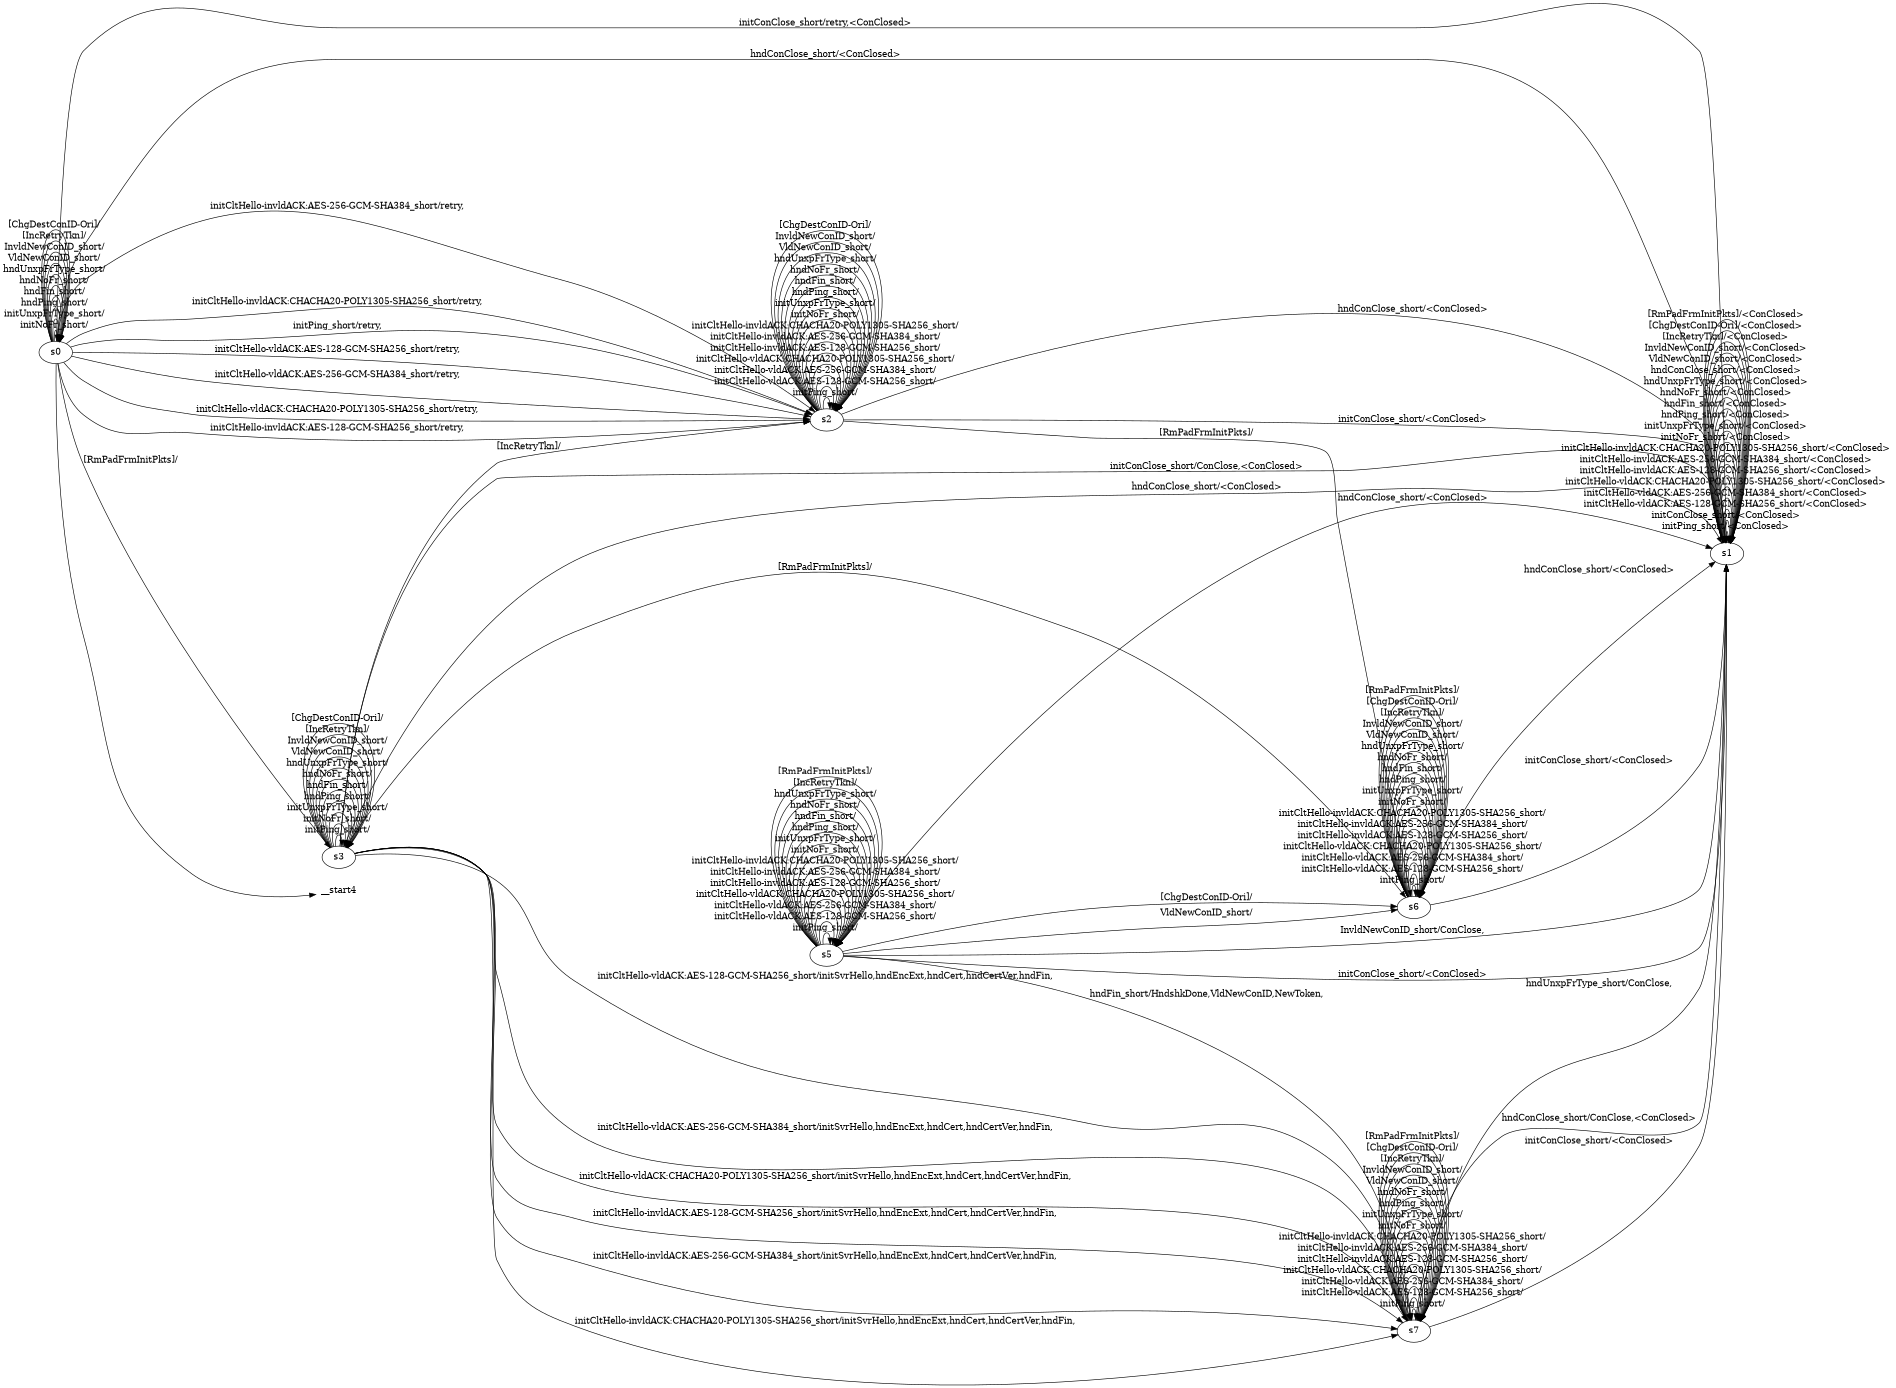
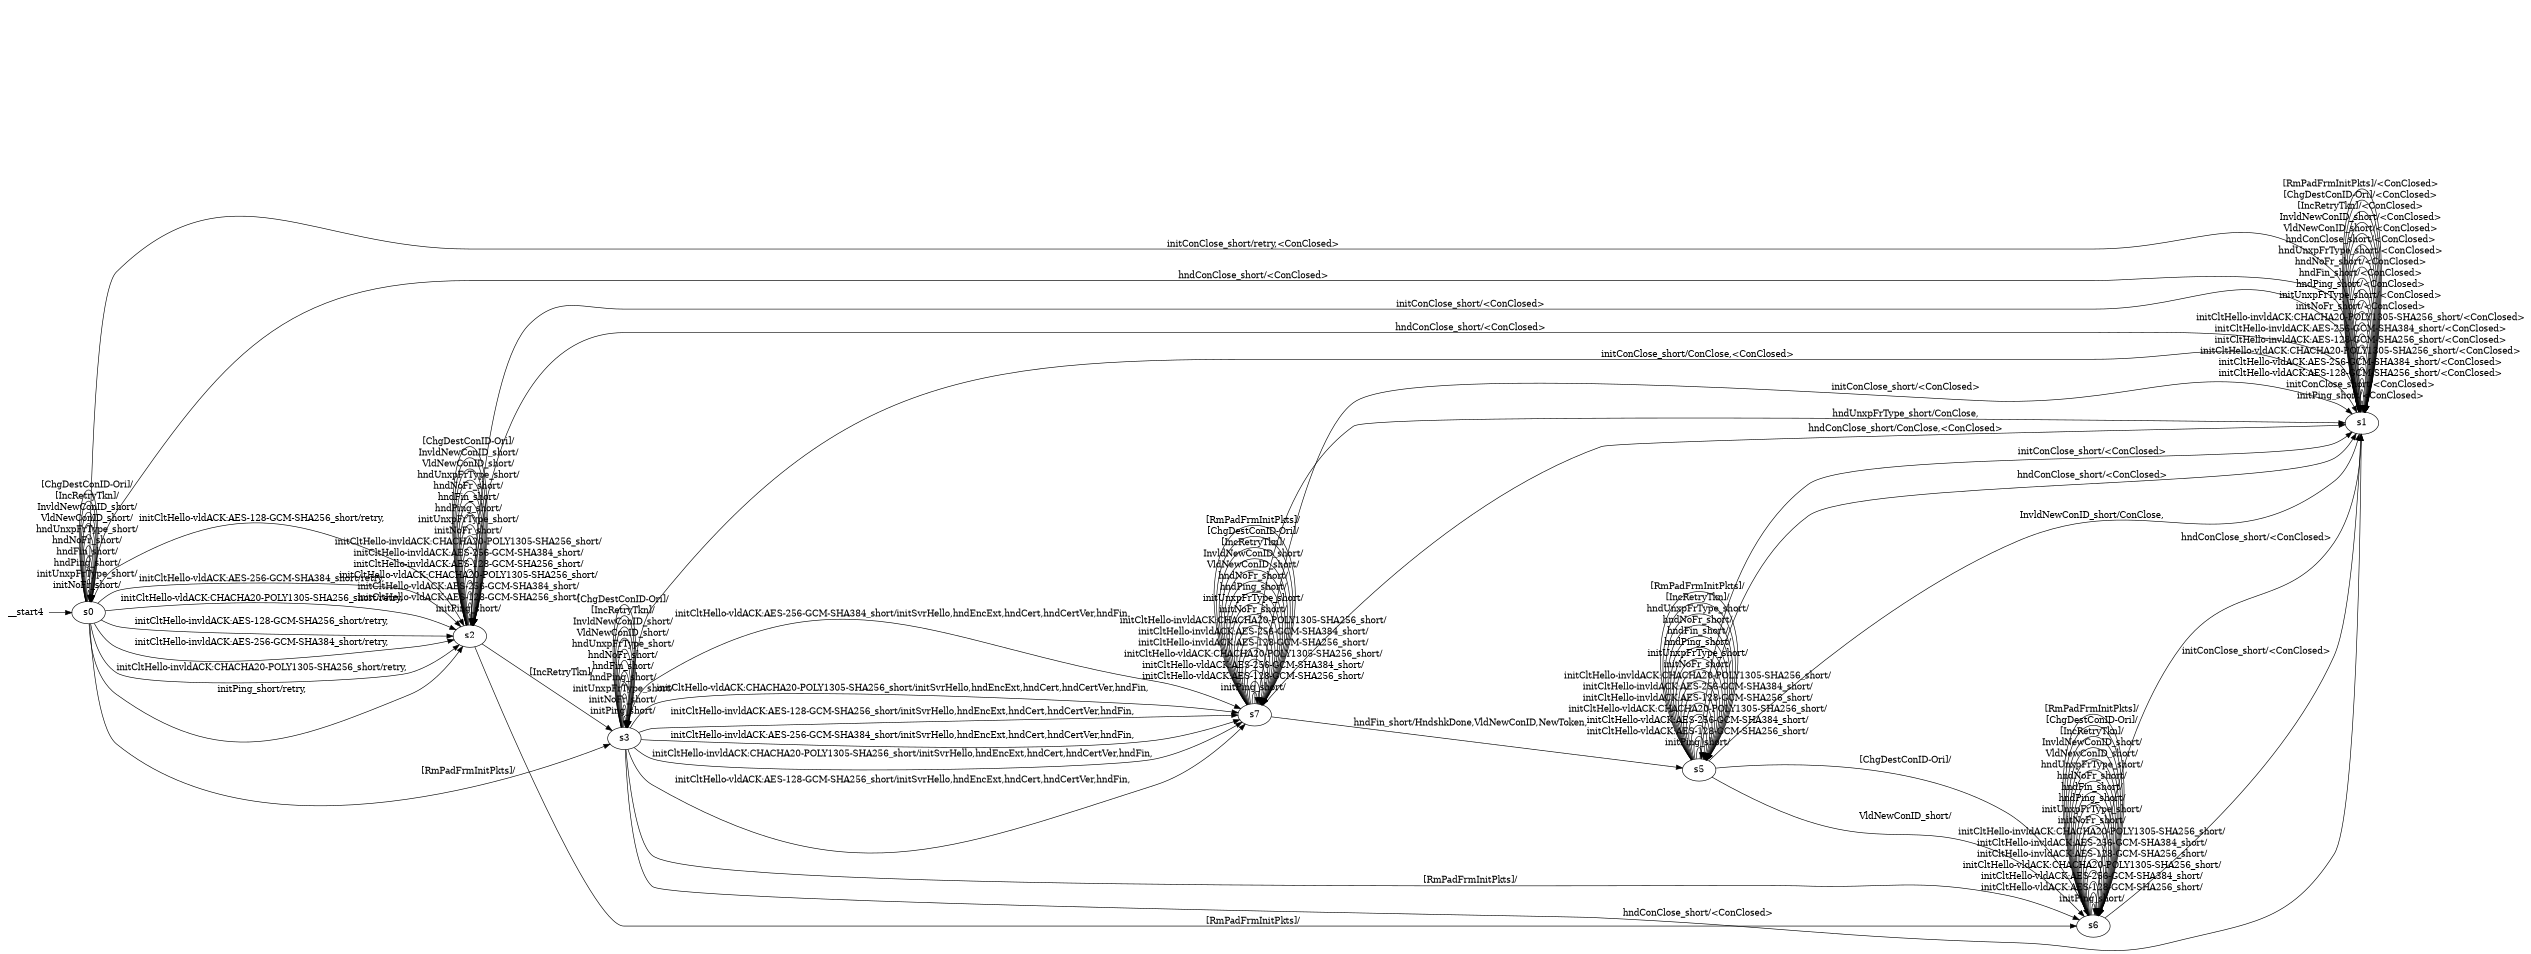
(456, 504) -> (544, 685)
(96, 693) -> (57, 613)
(1197, 1040) -> (1474, 742)
